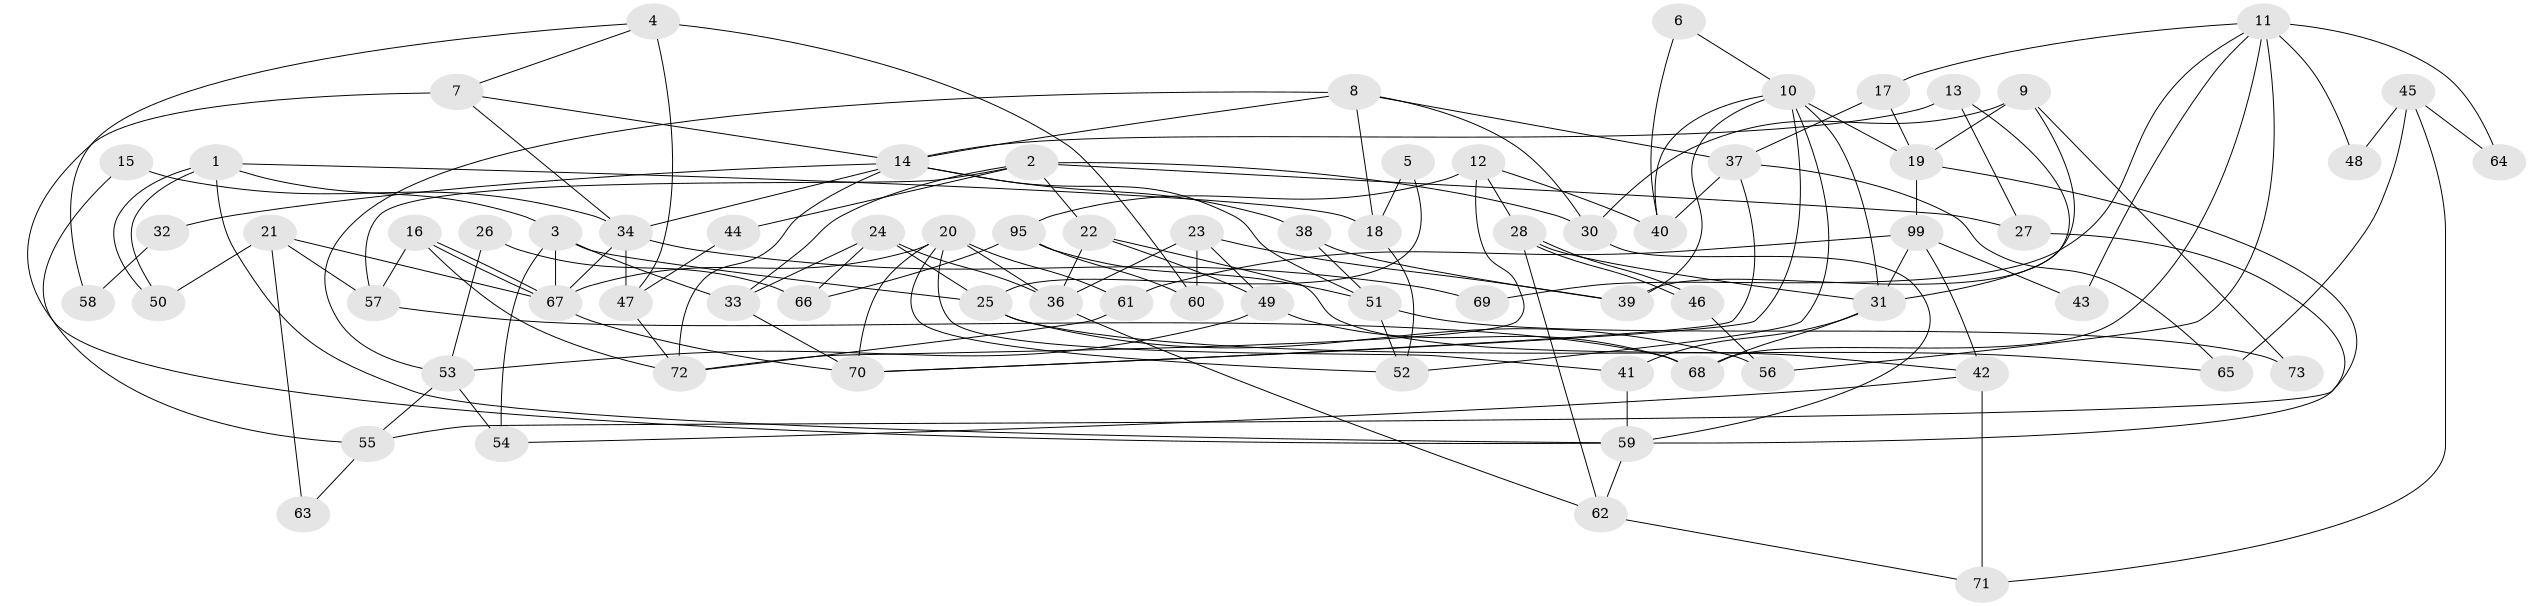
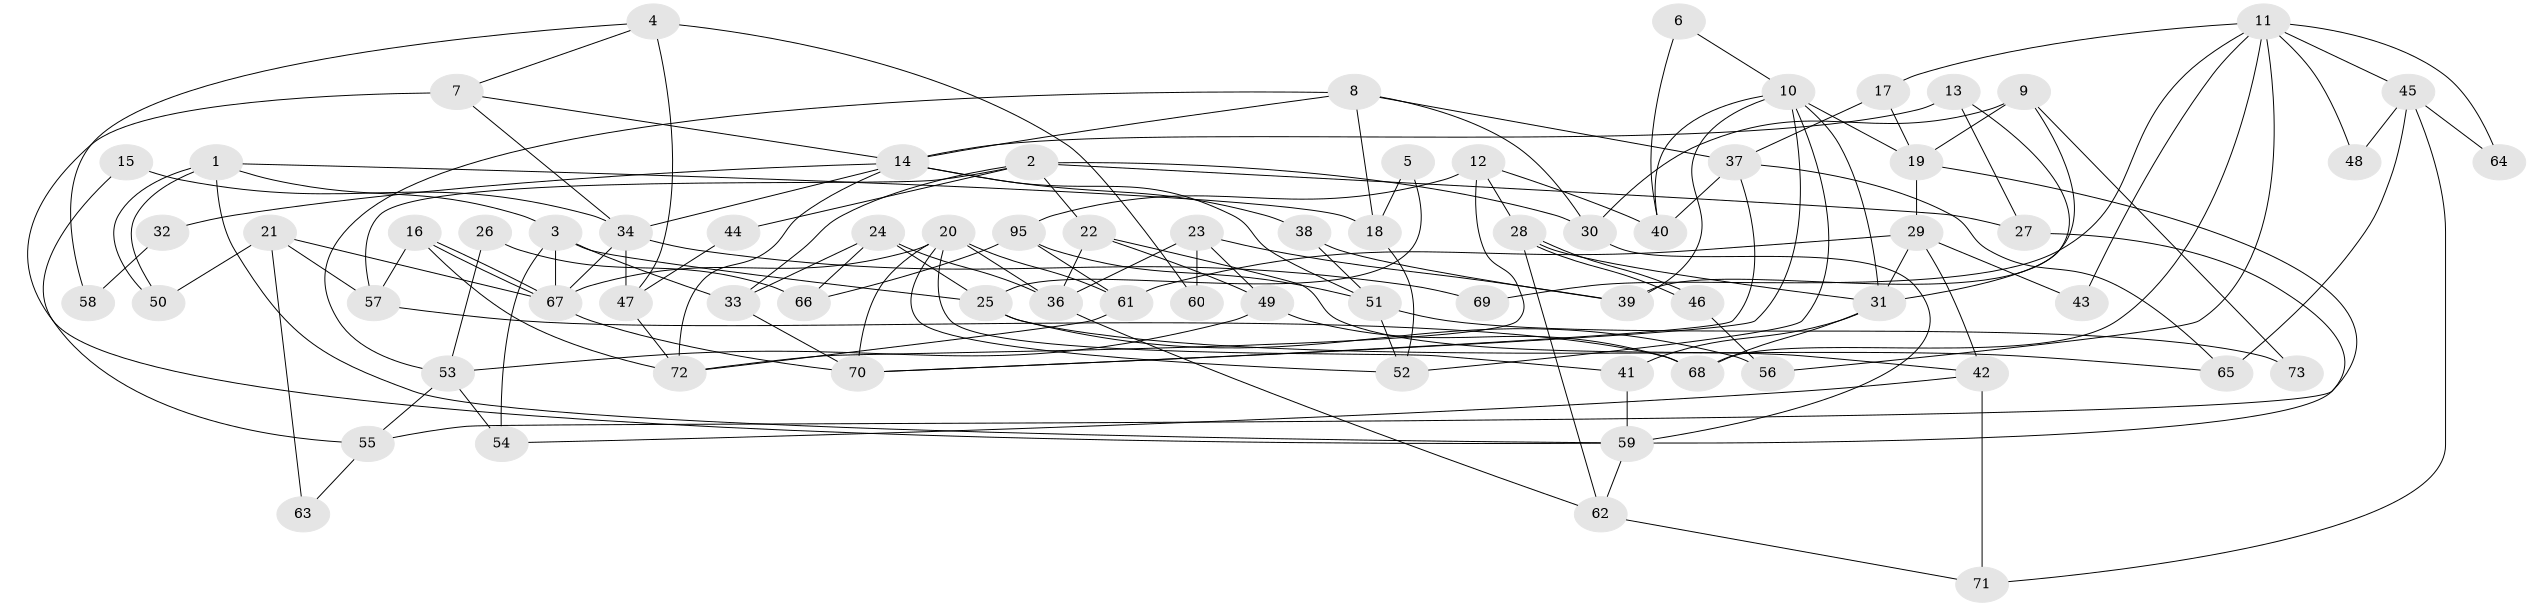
none -> (2336, 57)
(1917, 233) -> (1917, 233)
(1129, 274) -> (1082, 274)
